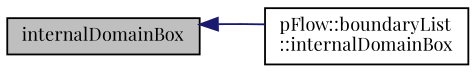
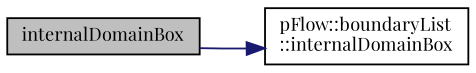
(242, 24) -> (223, 49)
